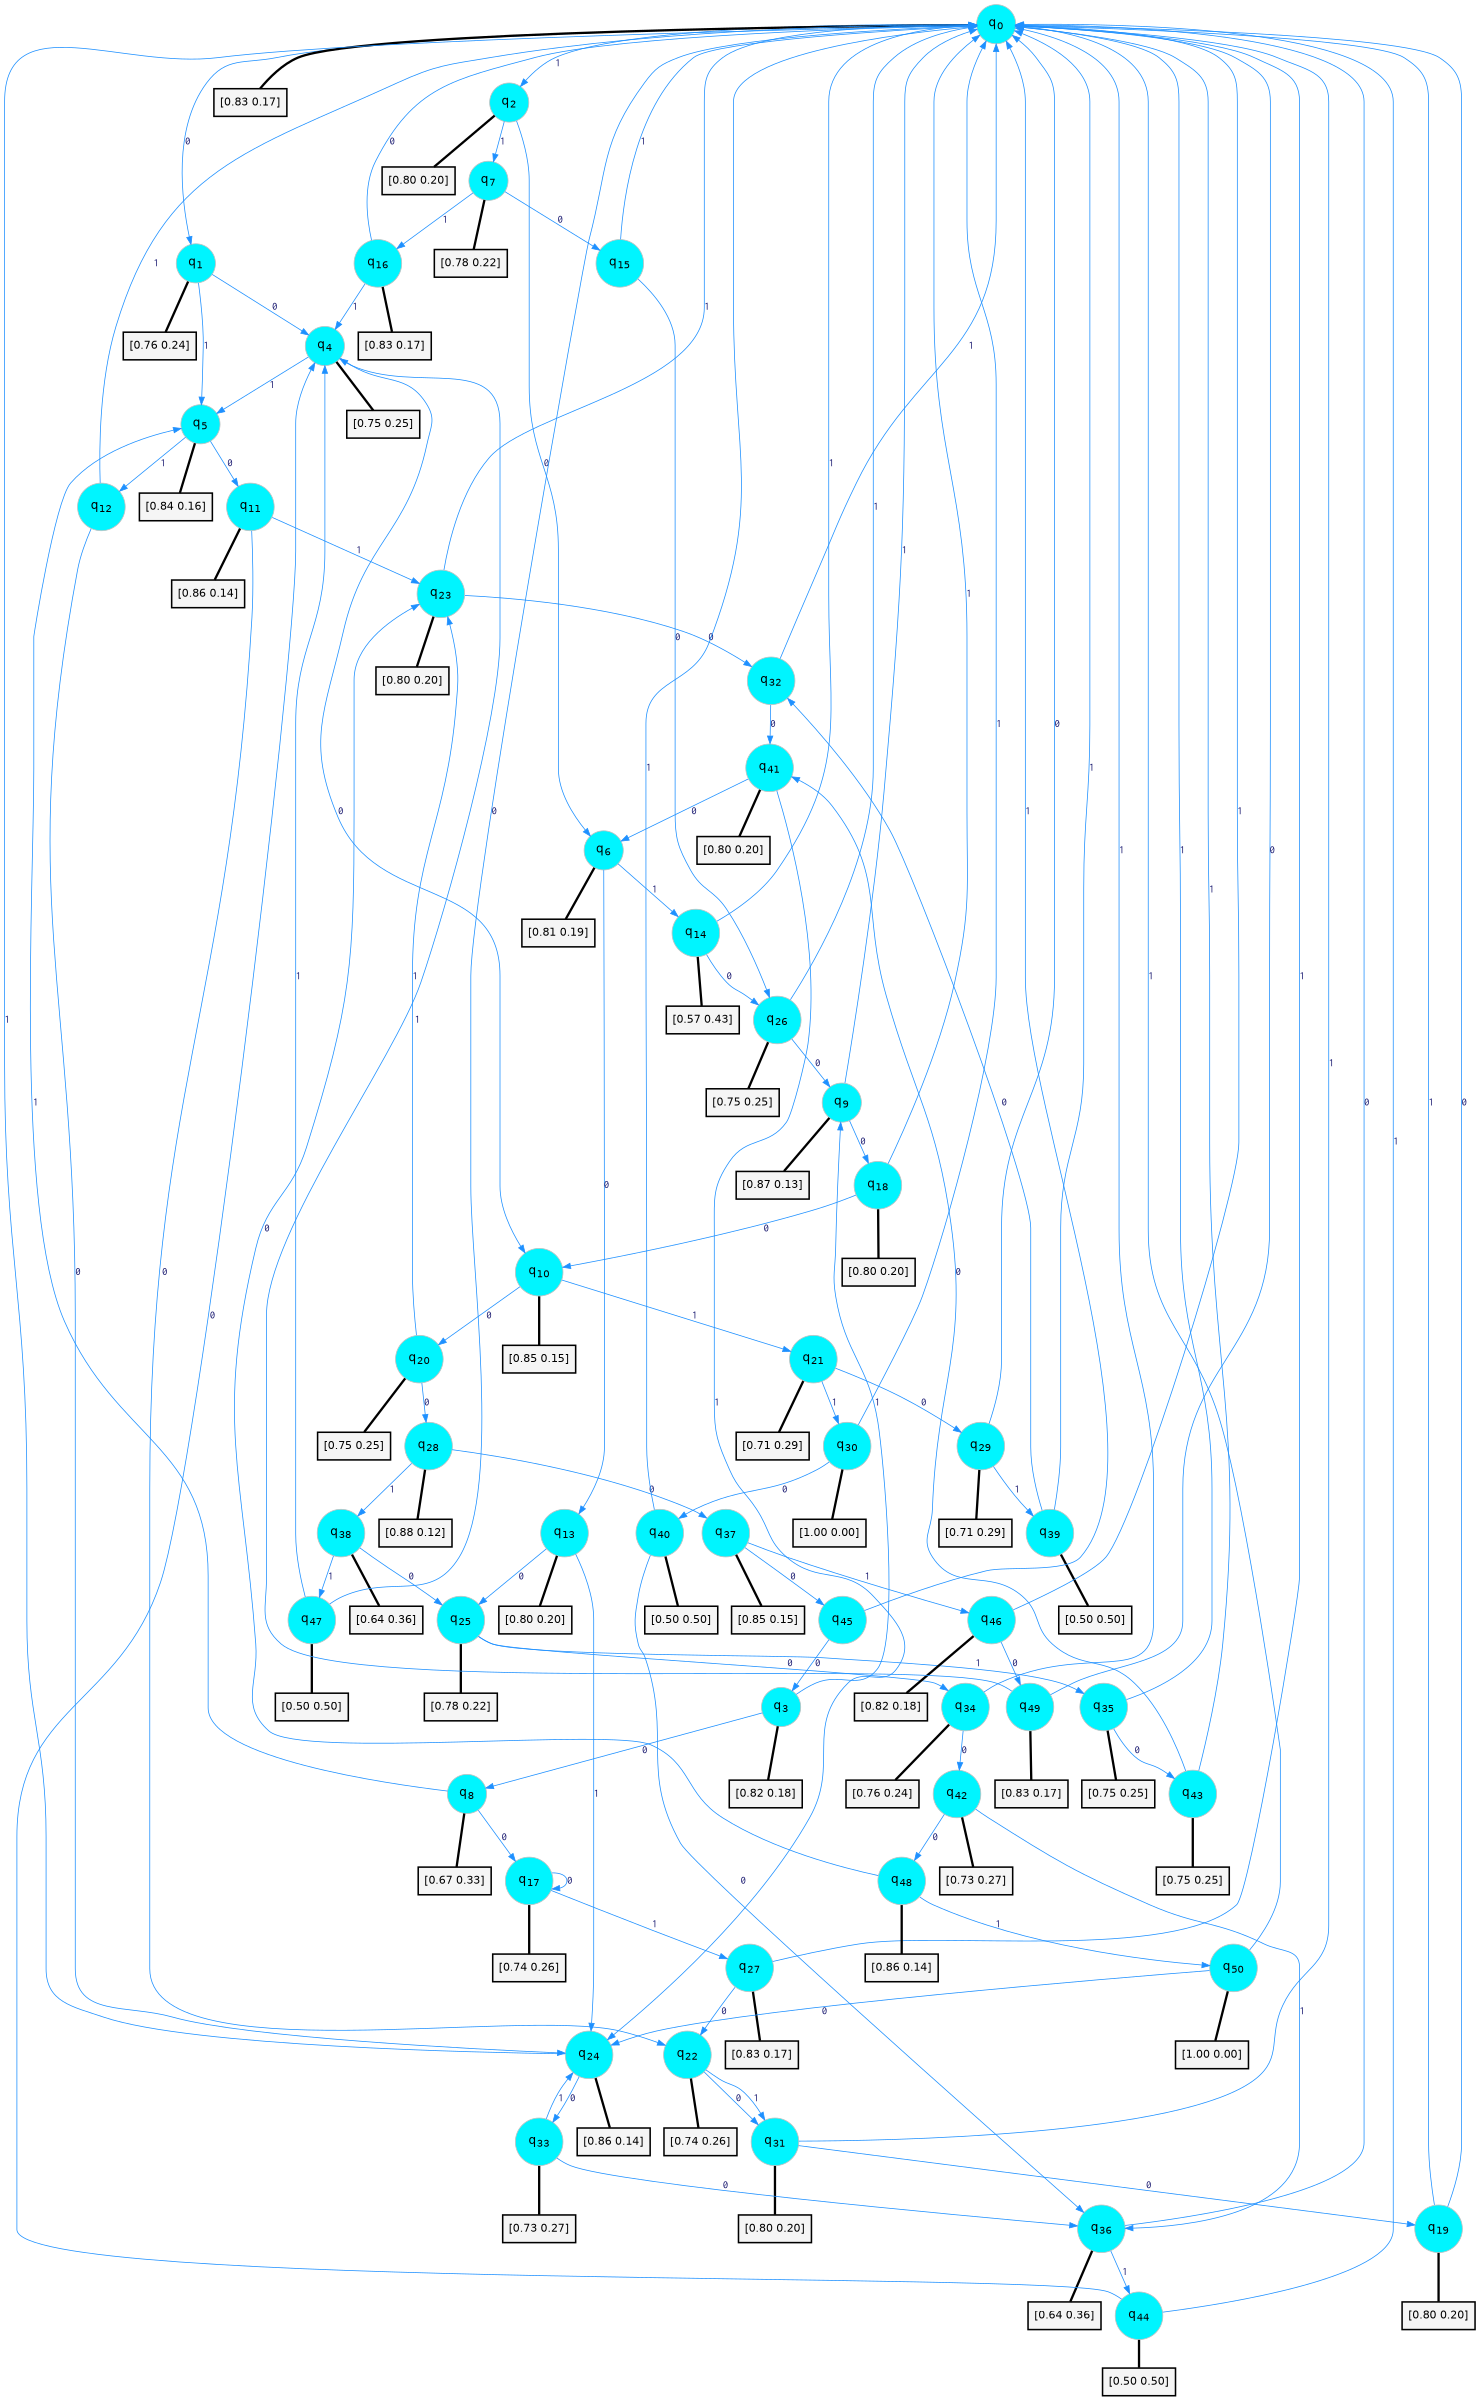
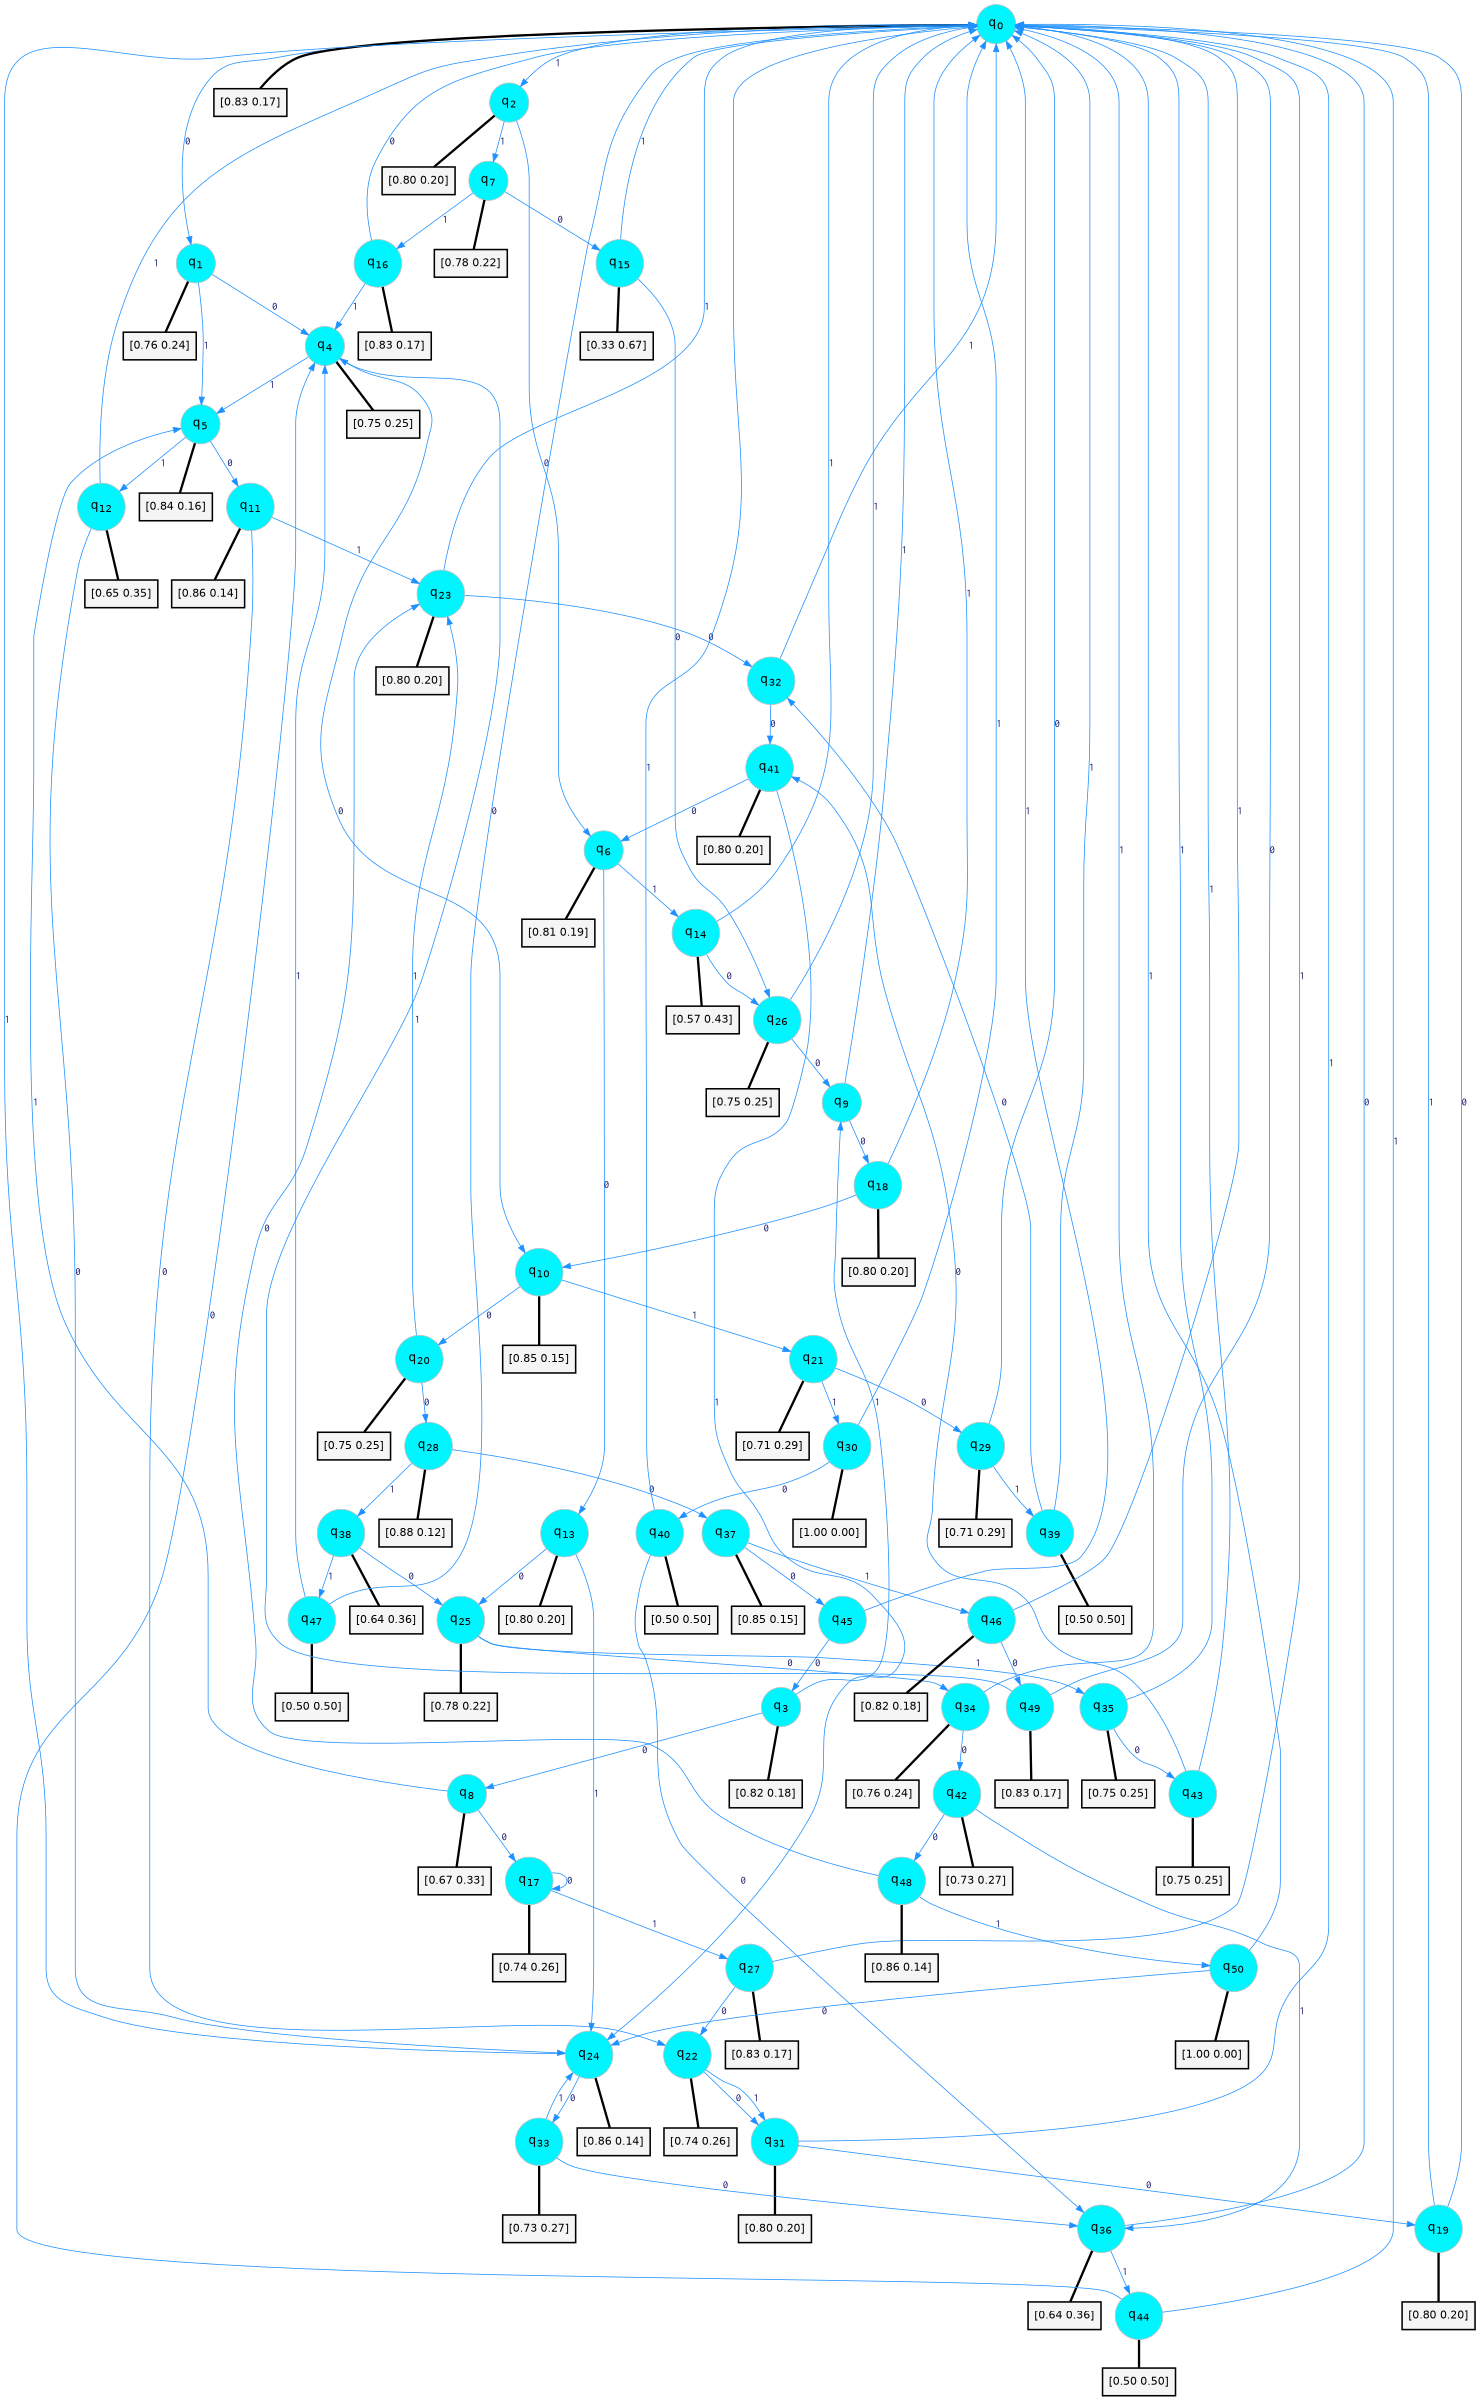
none -> (617, 346)
none -> (121, 594)
(773, 1185) -> none
